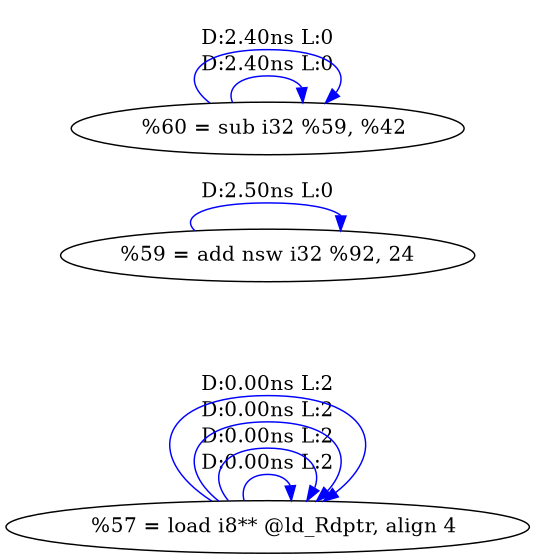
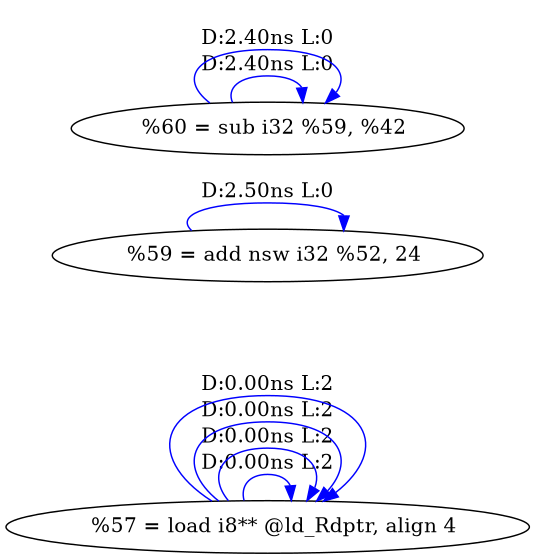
(268, 255) -> (268, 255)
